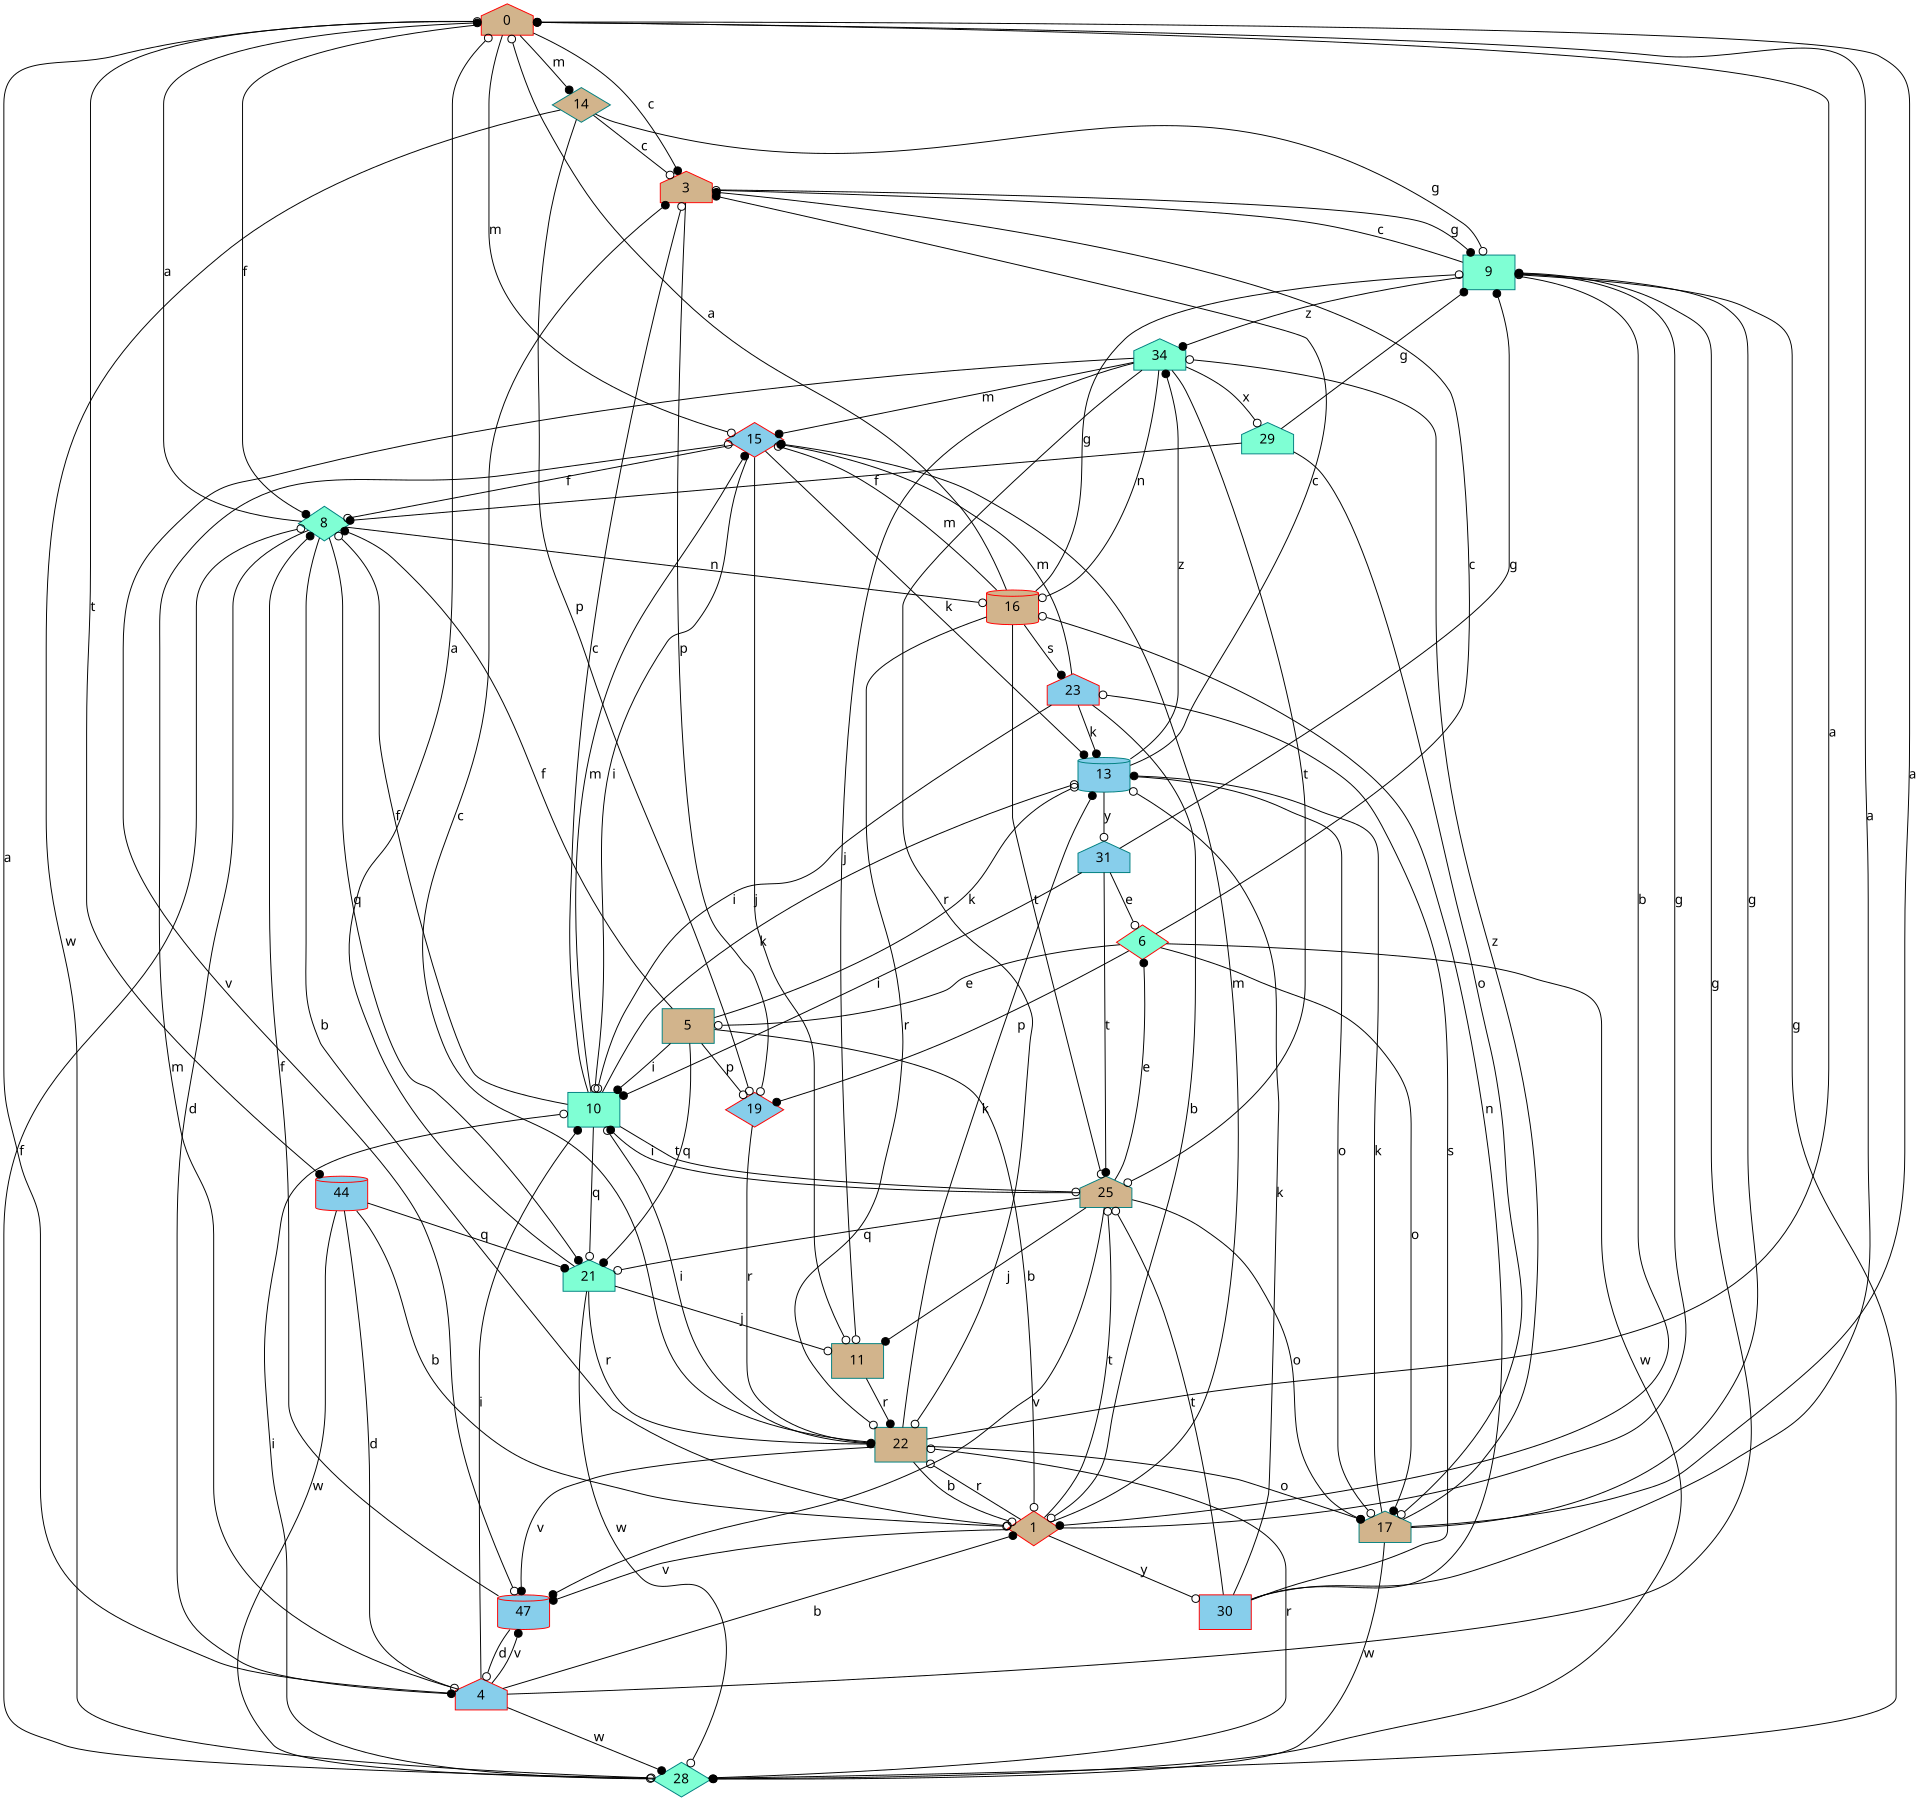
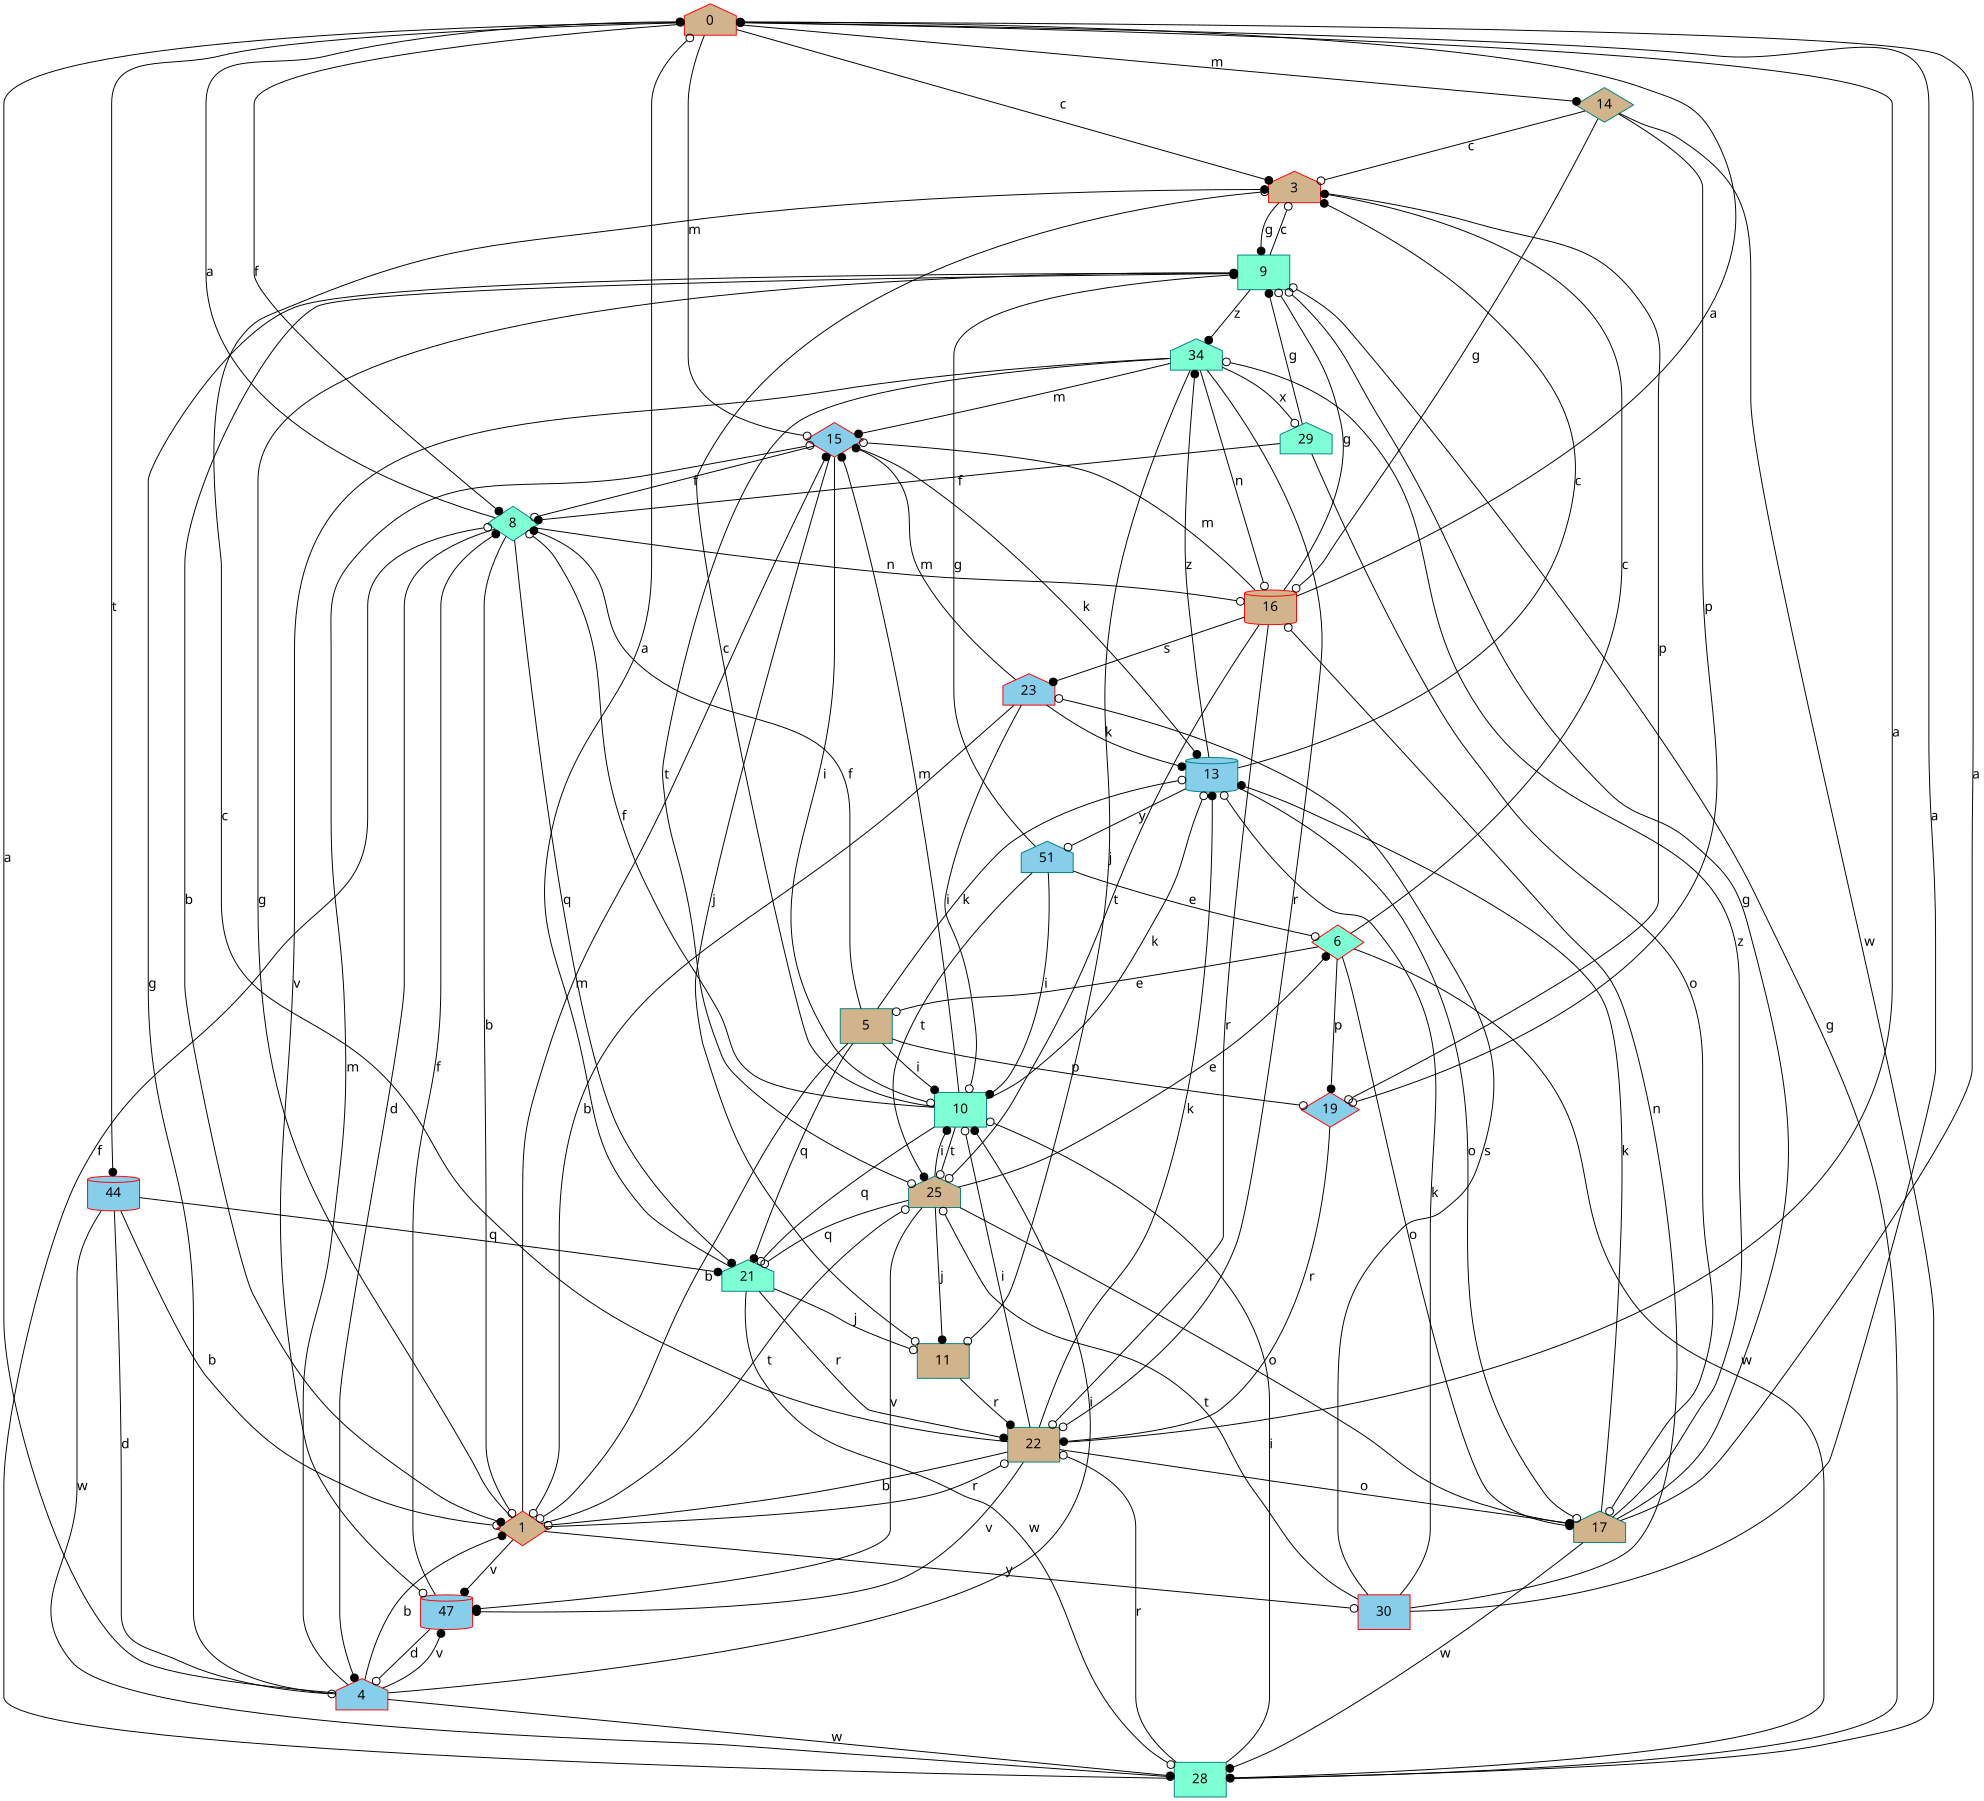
(1052, 134) -> (1459, 359)
(1104, 859) -> (1047, 859)
(681, 1780) -> (1200, 1780)
